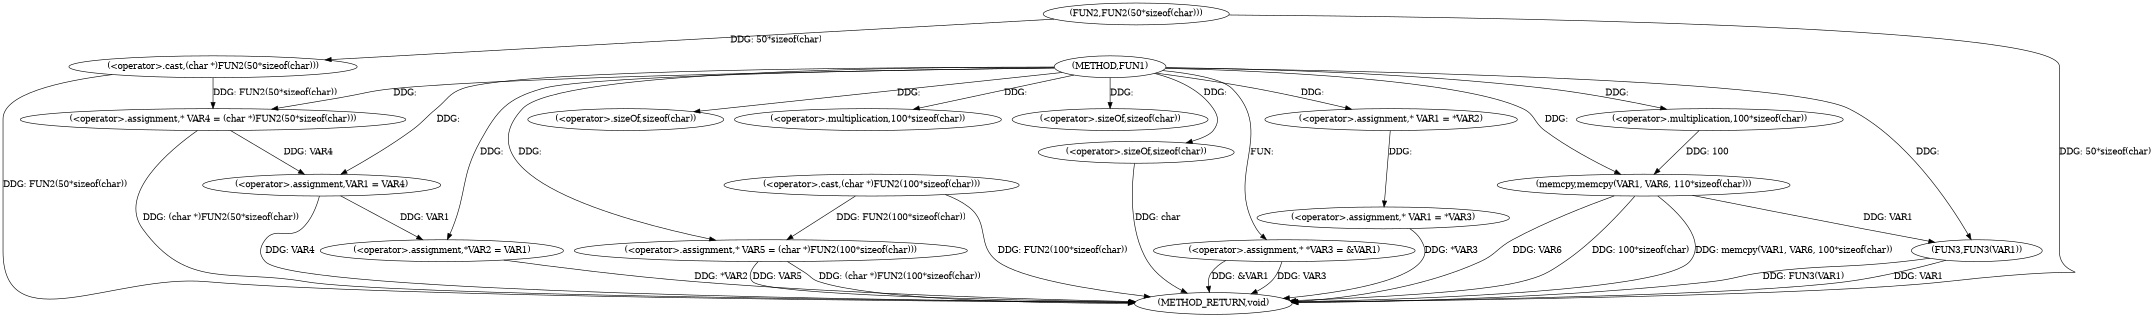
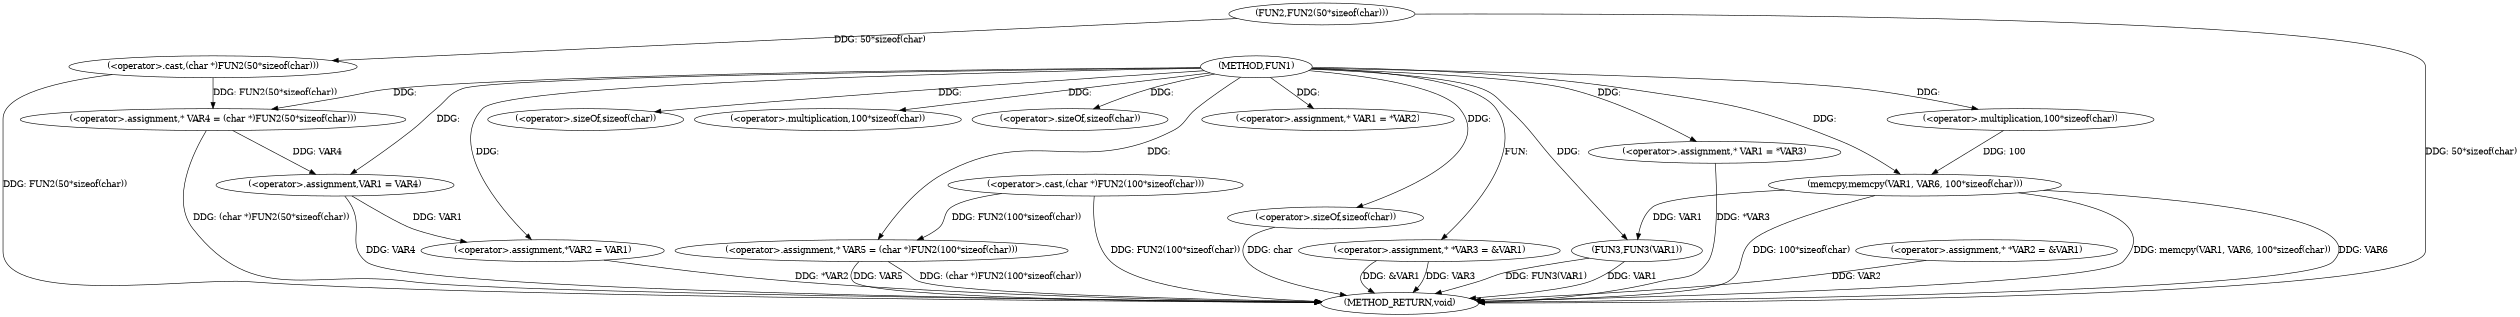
(1387, 166) -> (1506, 80)
(1644, 185) -> (1915, 185)
none -> (1987, 251)
